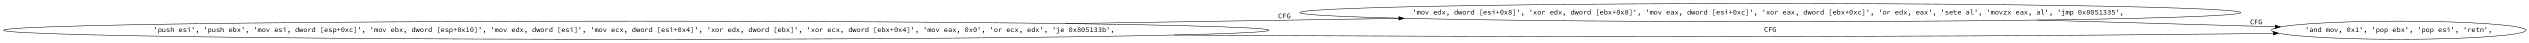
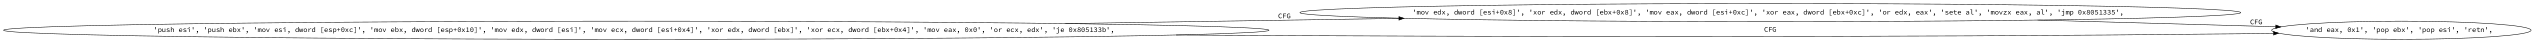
(2399, 30) -> (2401, 30)
